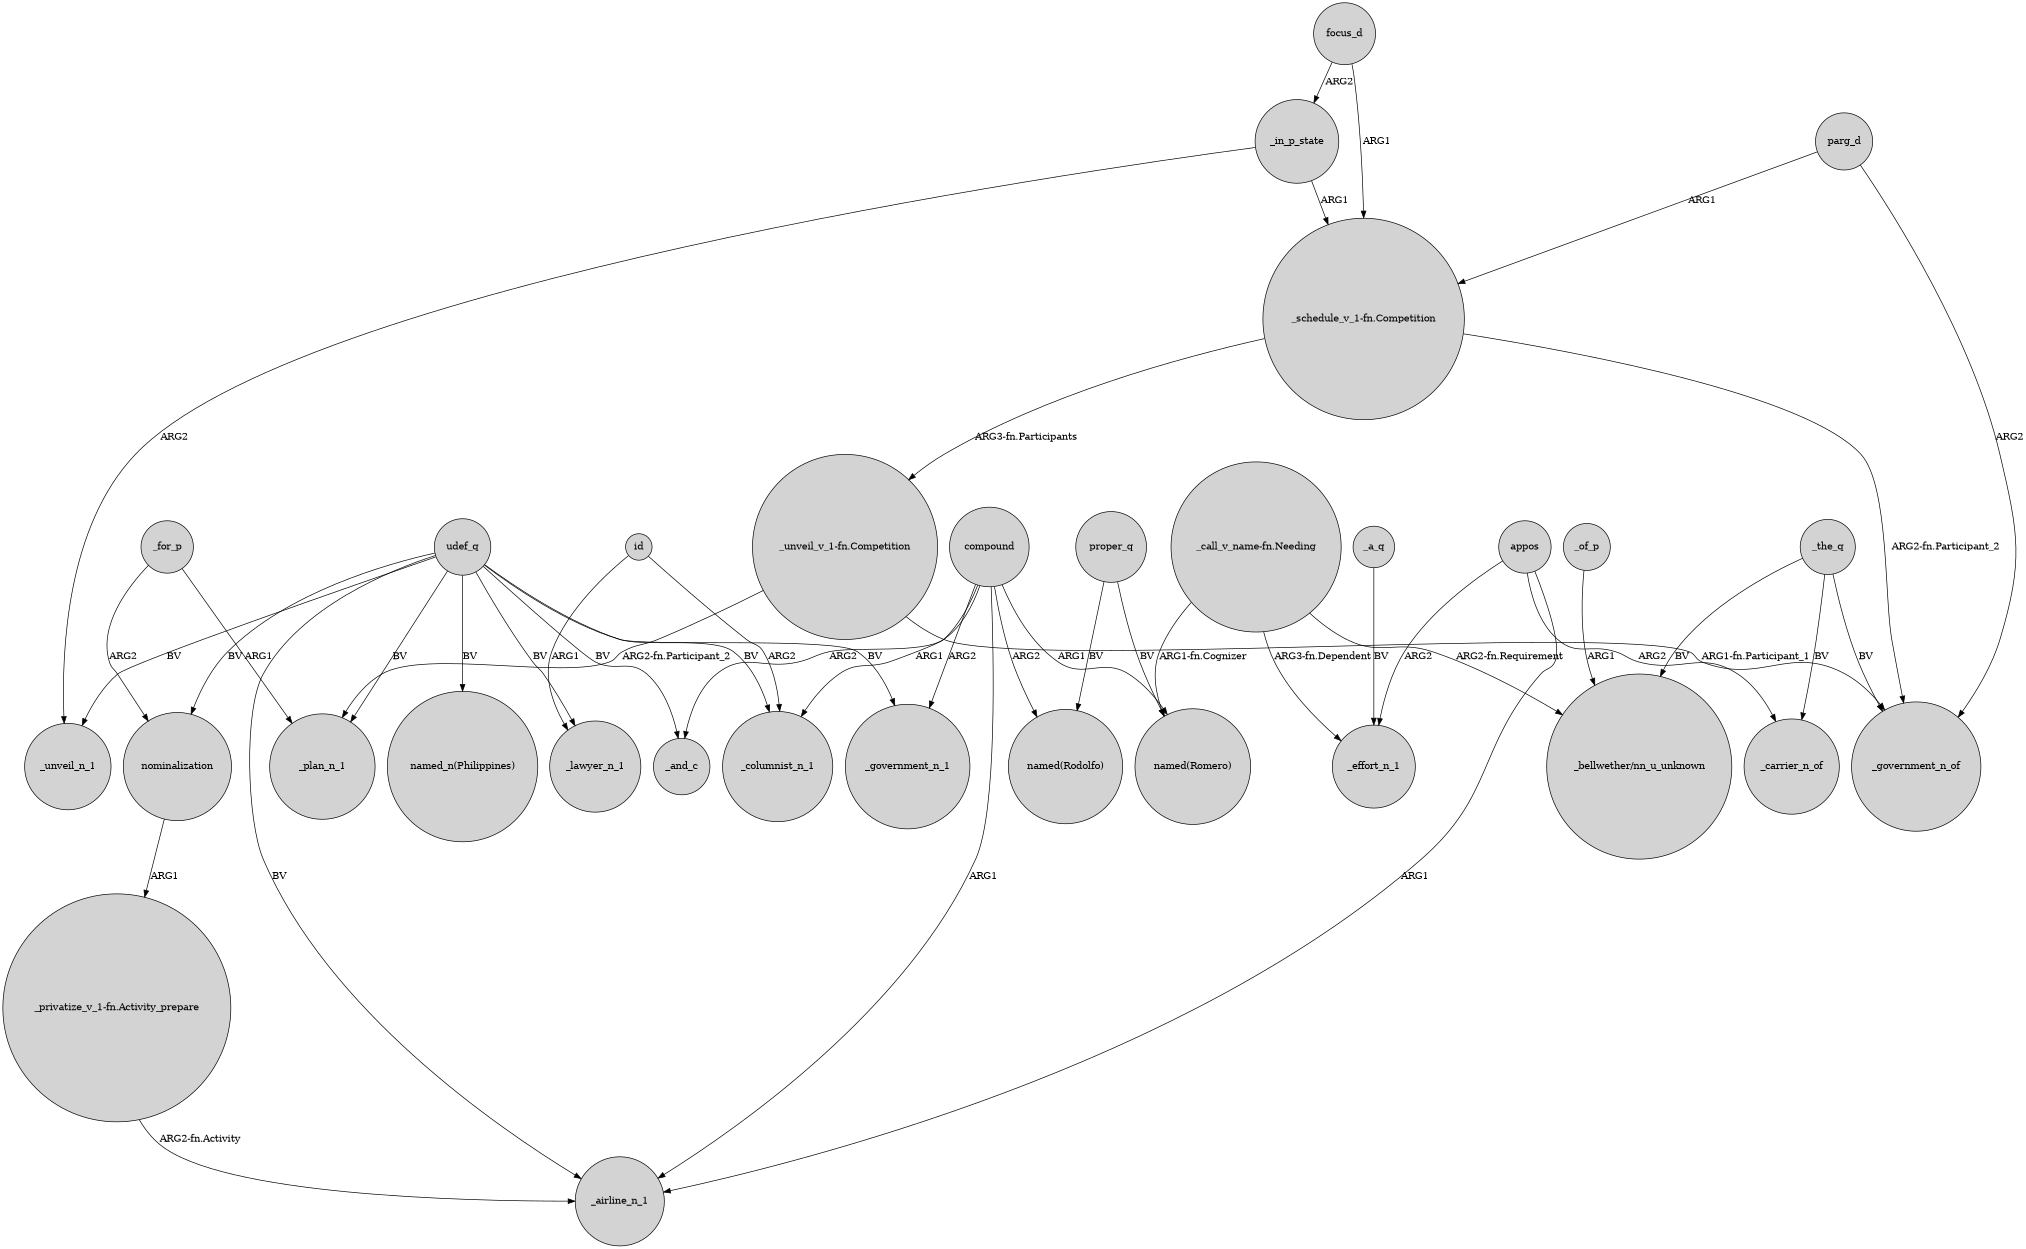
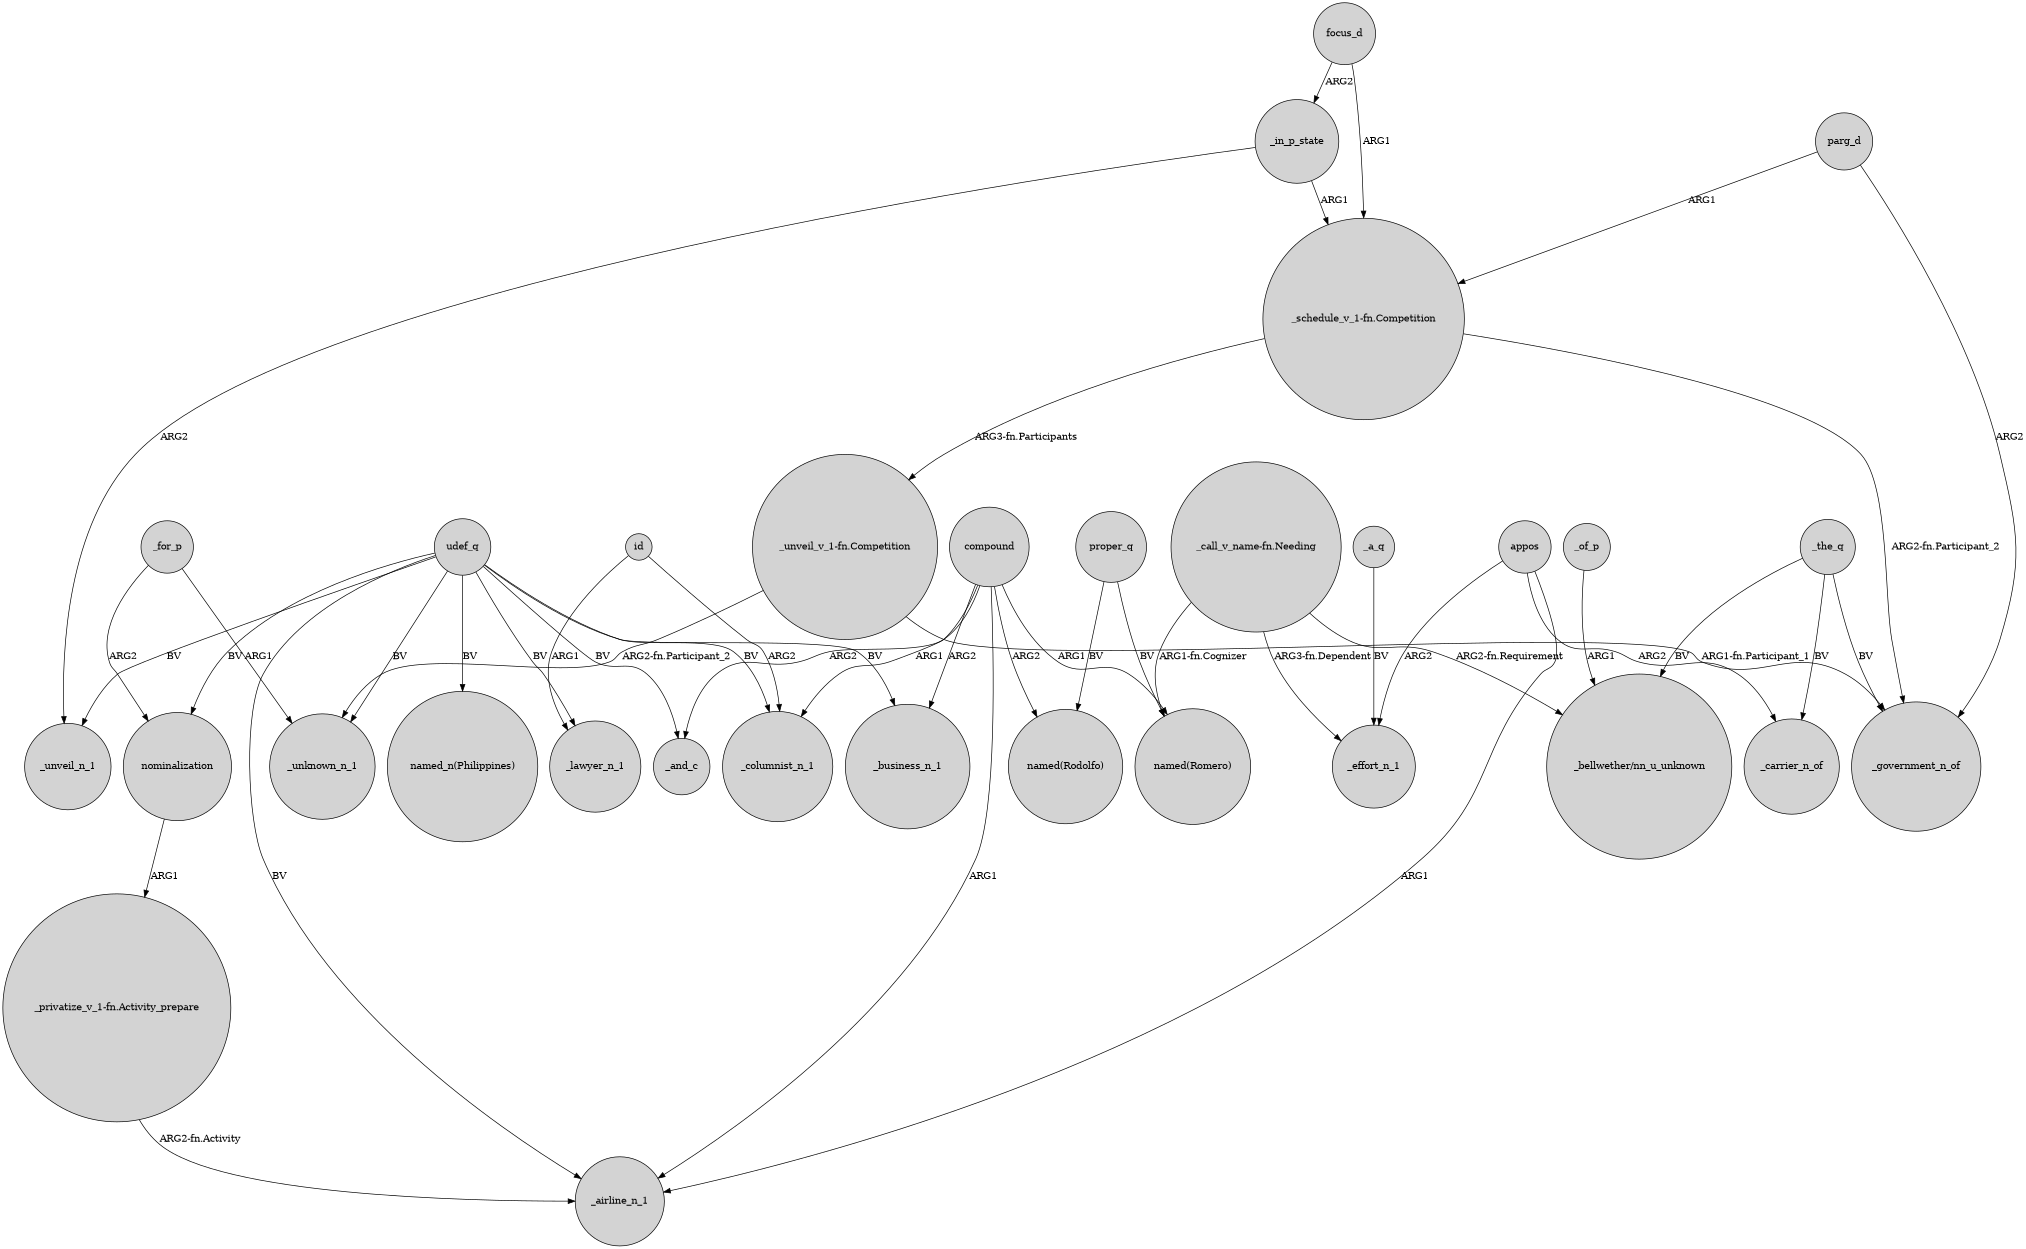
(322, 767) -> (322, 767)
(908, 767) -> (908, 767)
